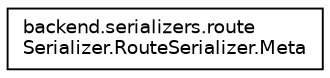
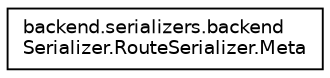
(165, 39) -> (165, 39)
